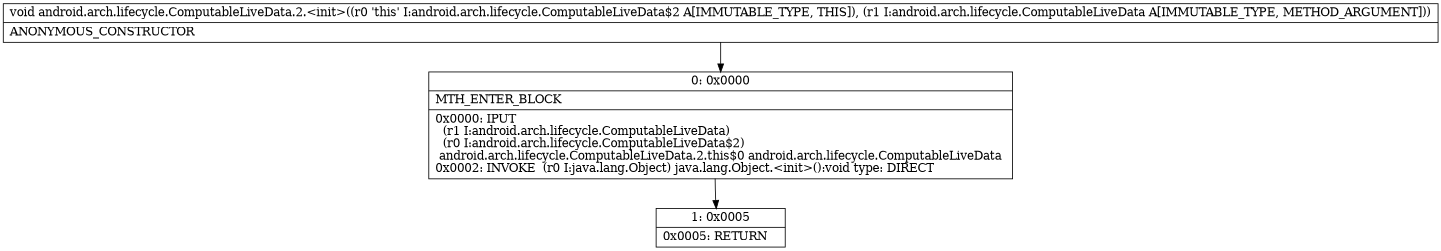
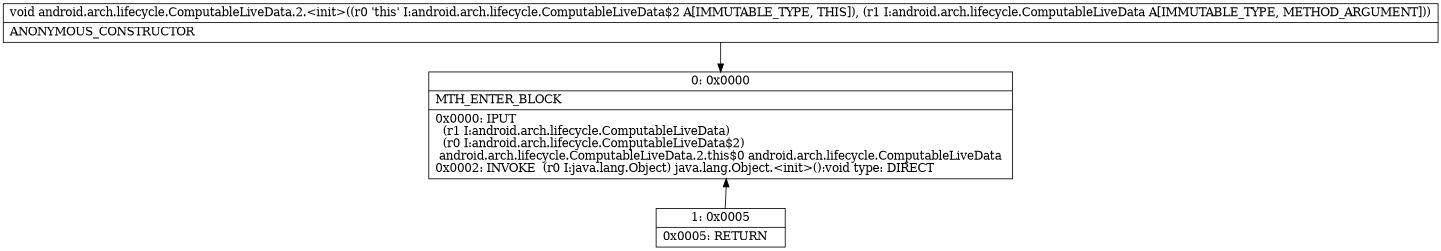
(715, 189) -> (726, 198)
